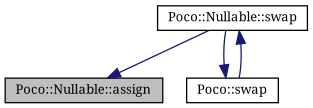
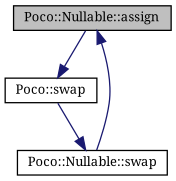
(224, 48) -> (75, 49)
